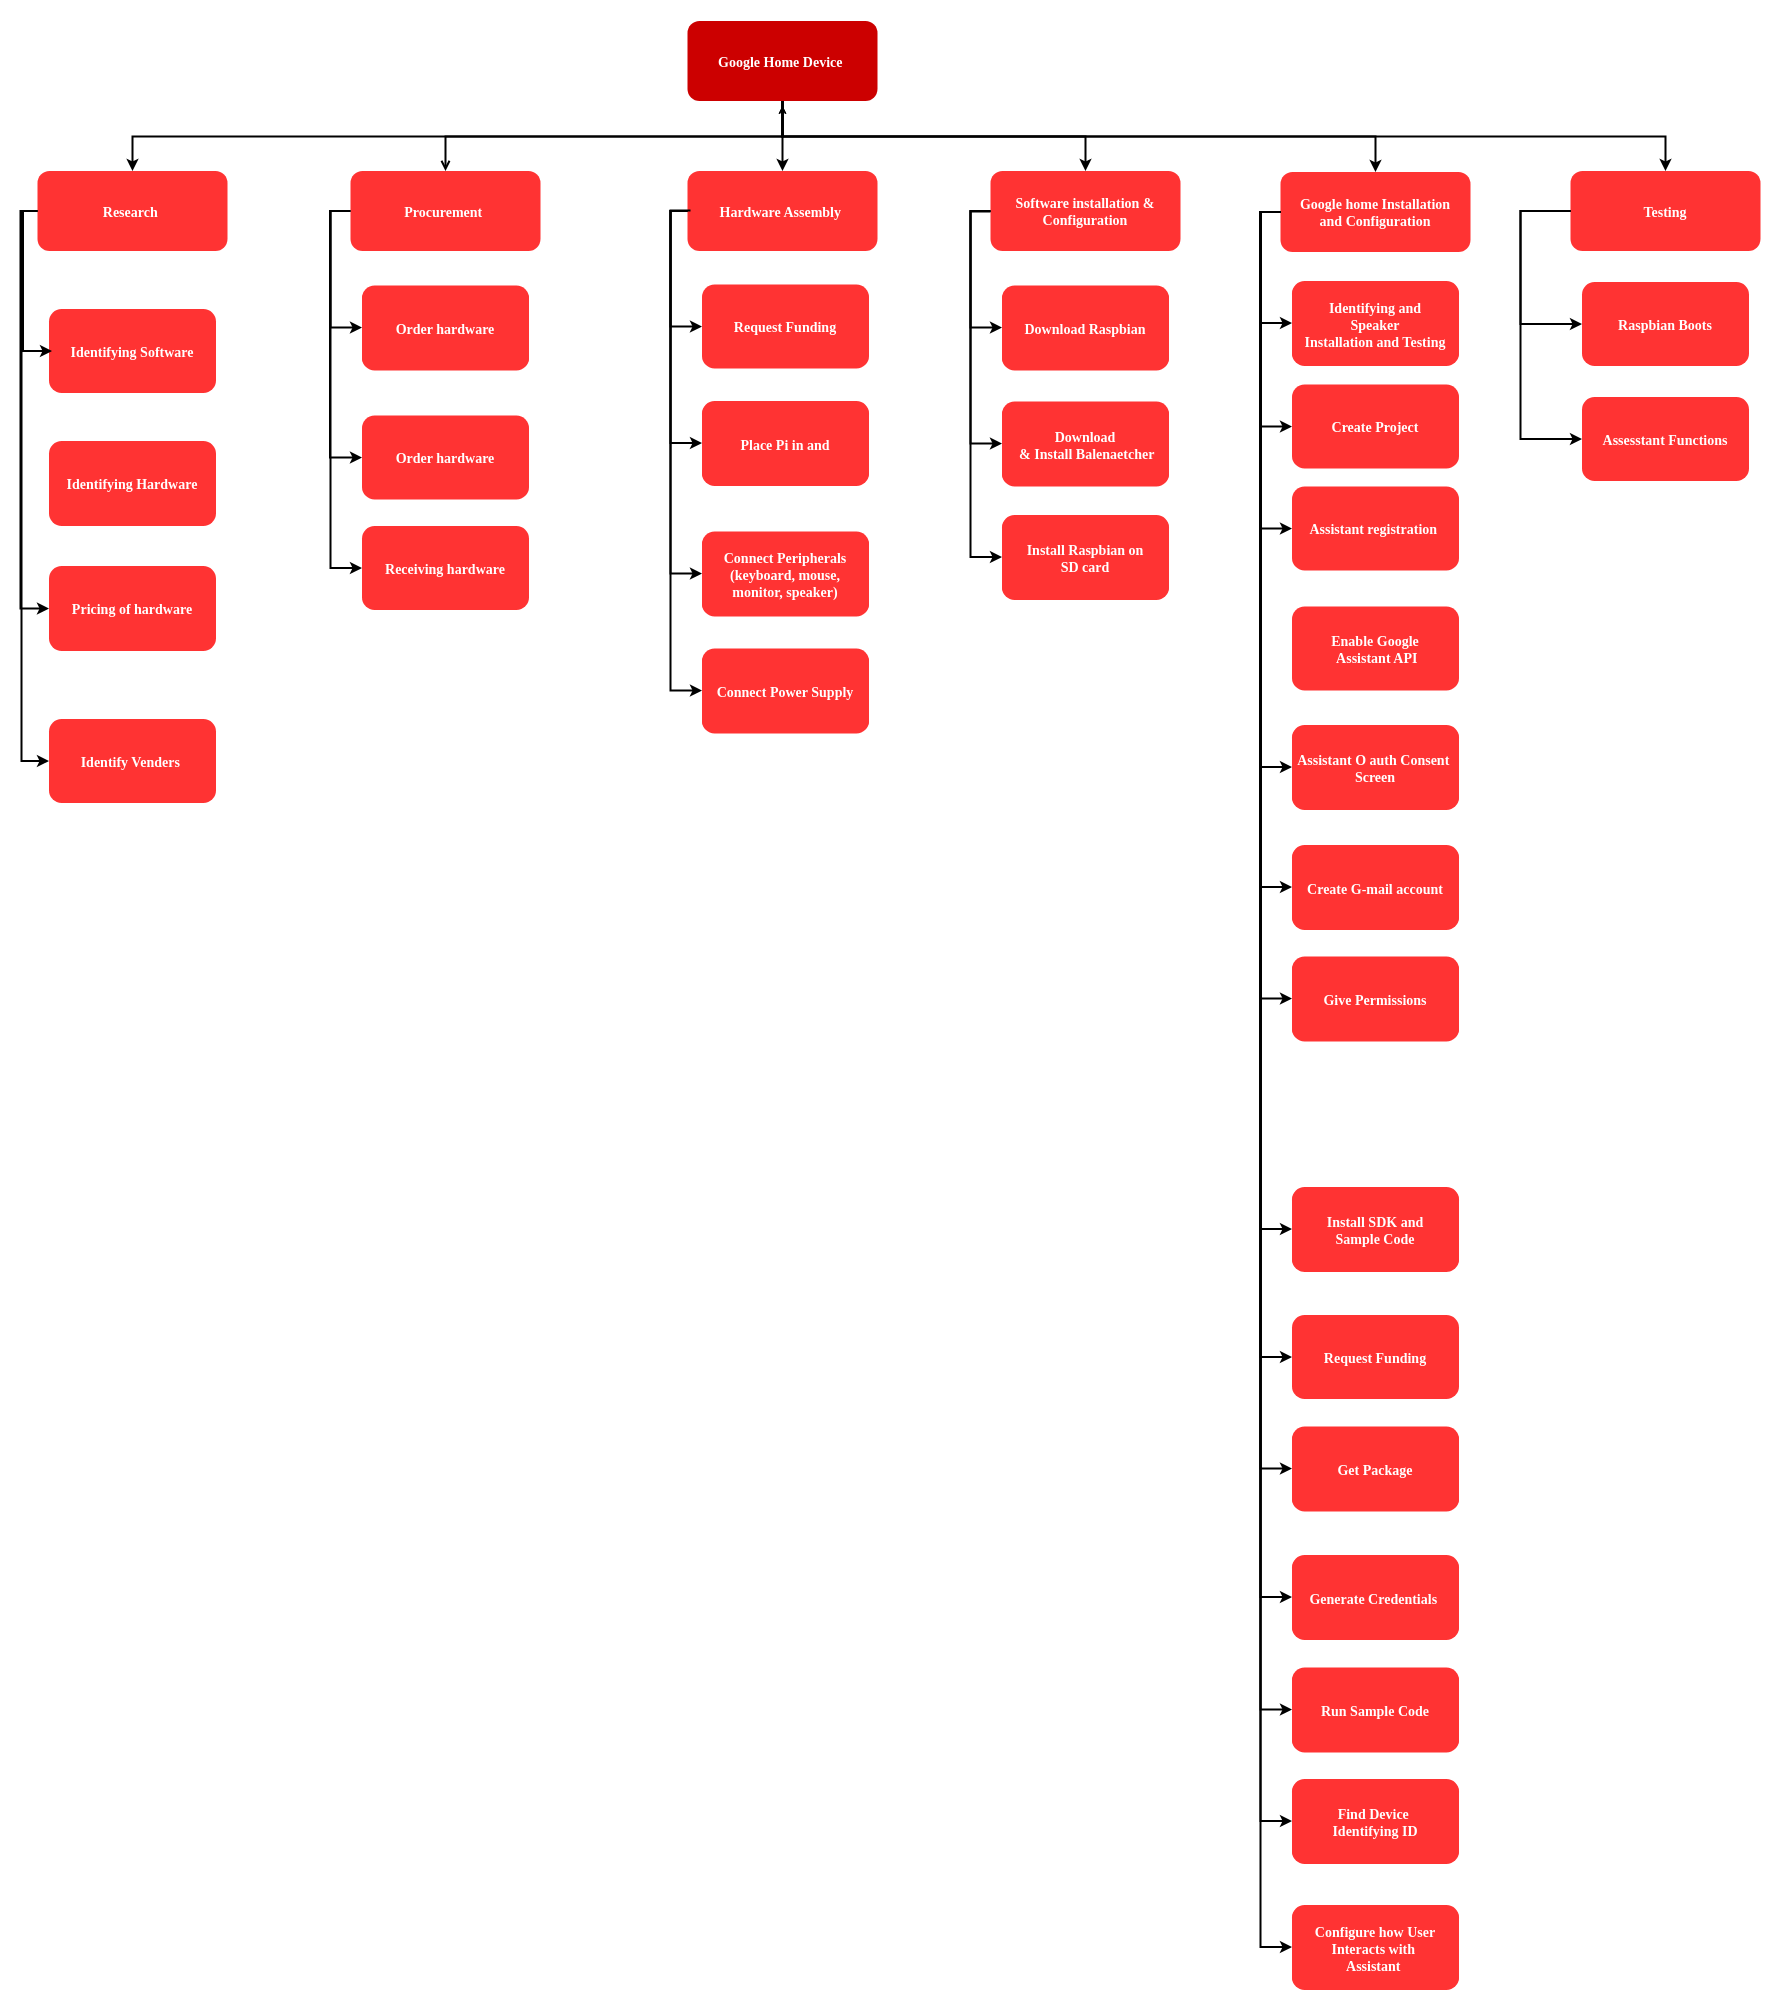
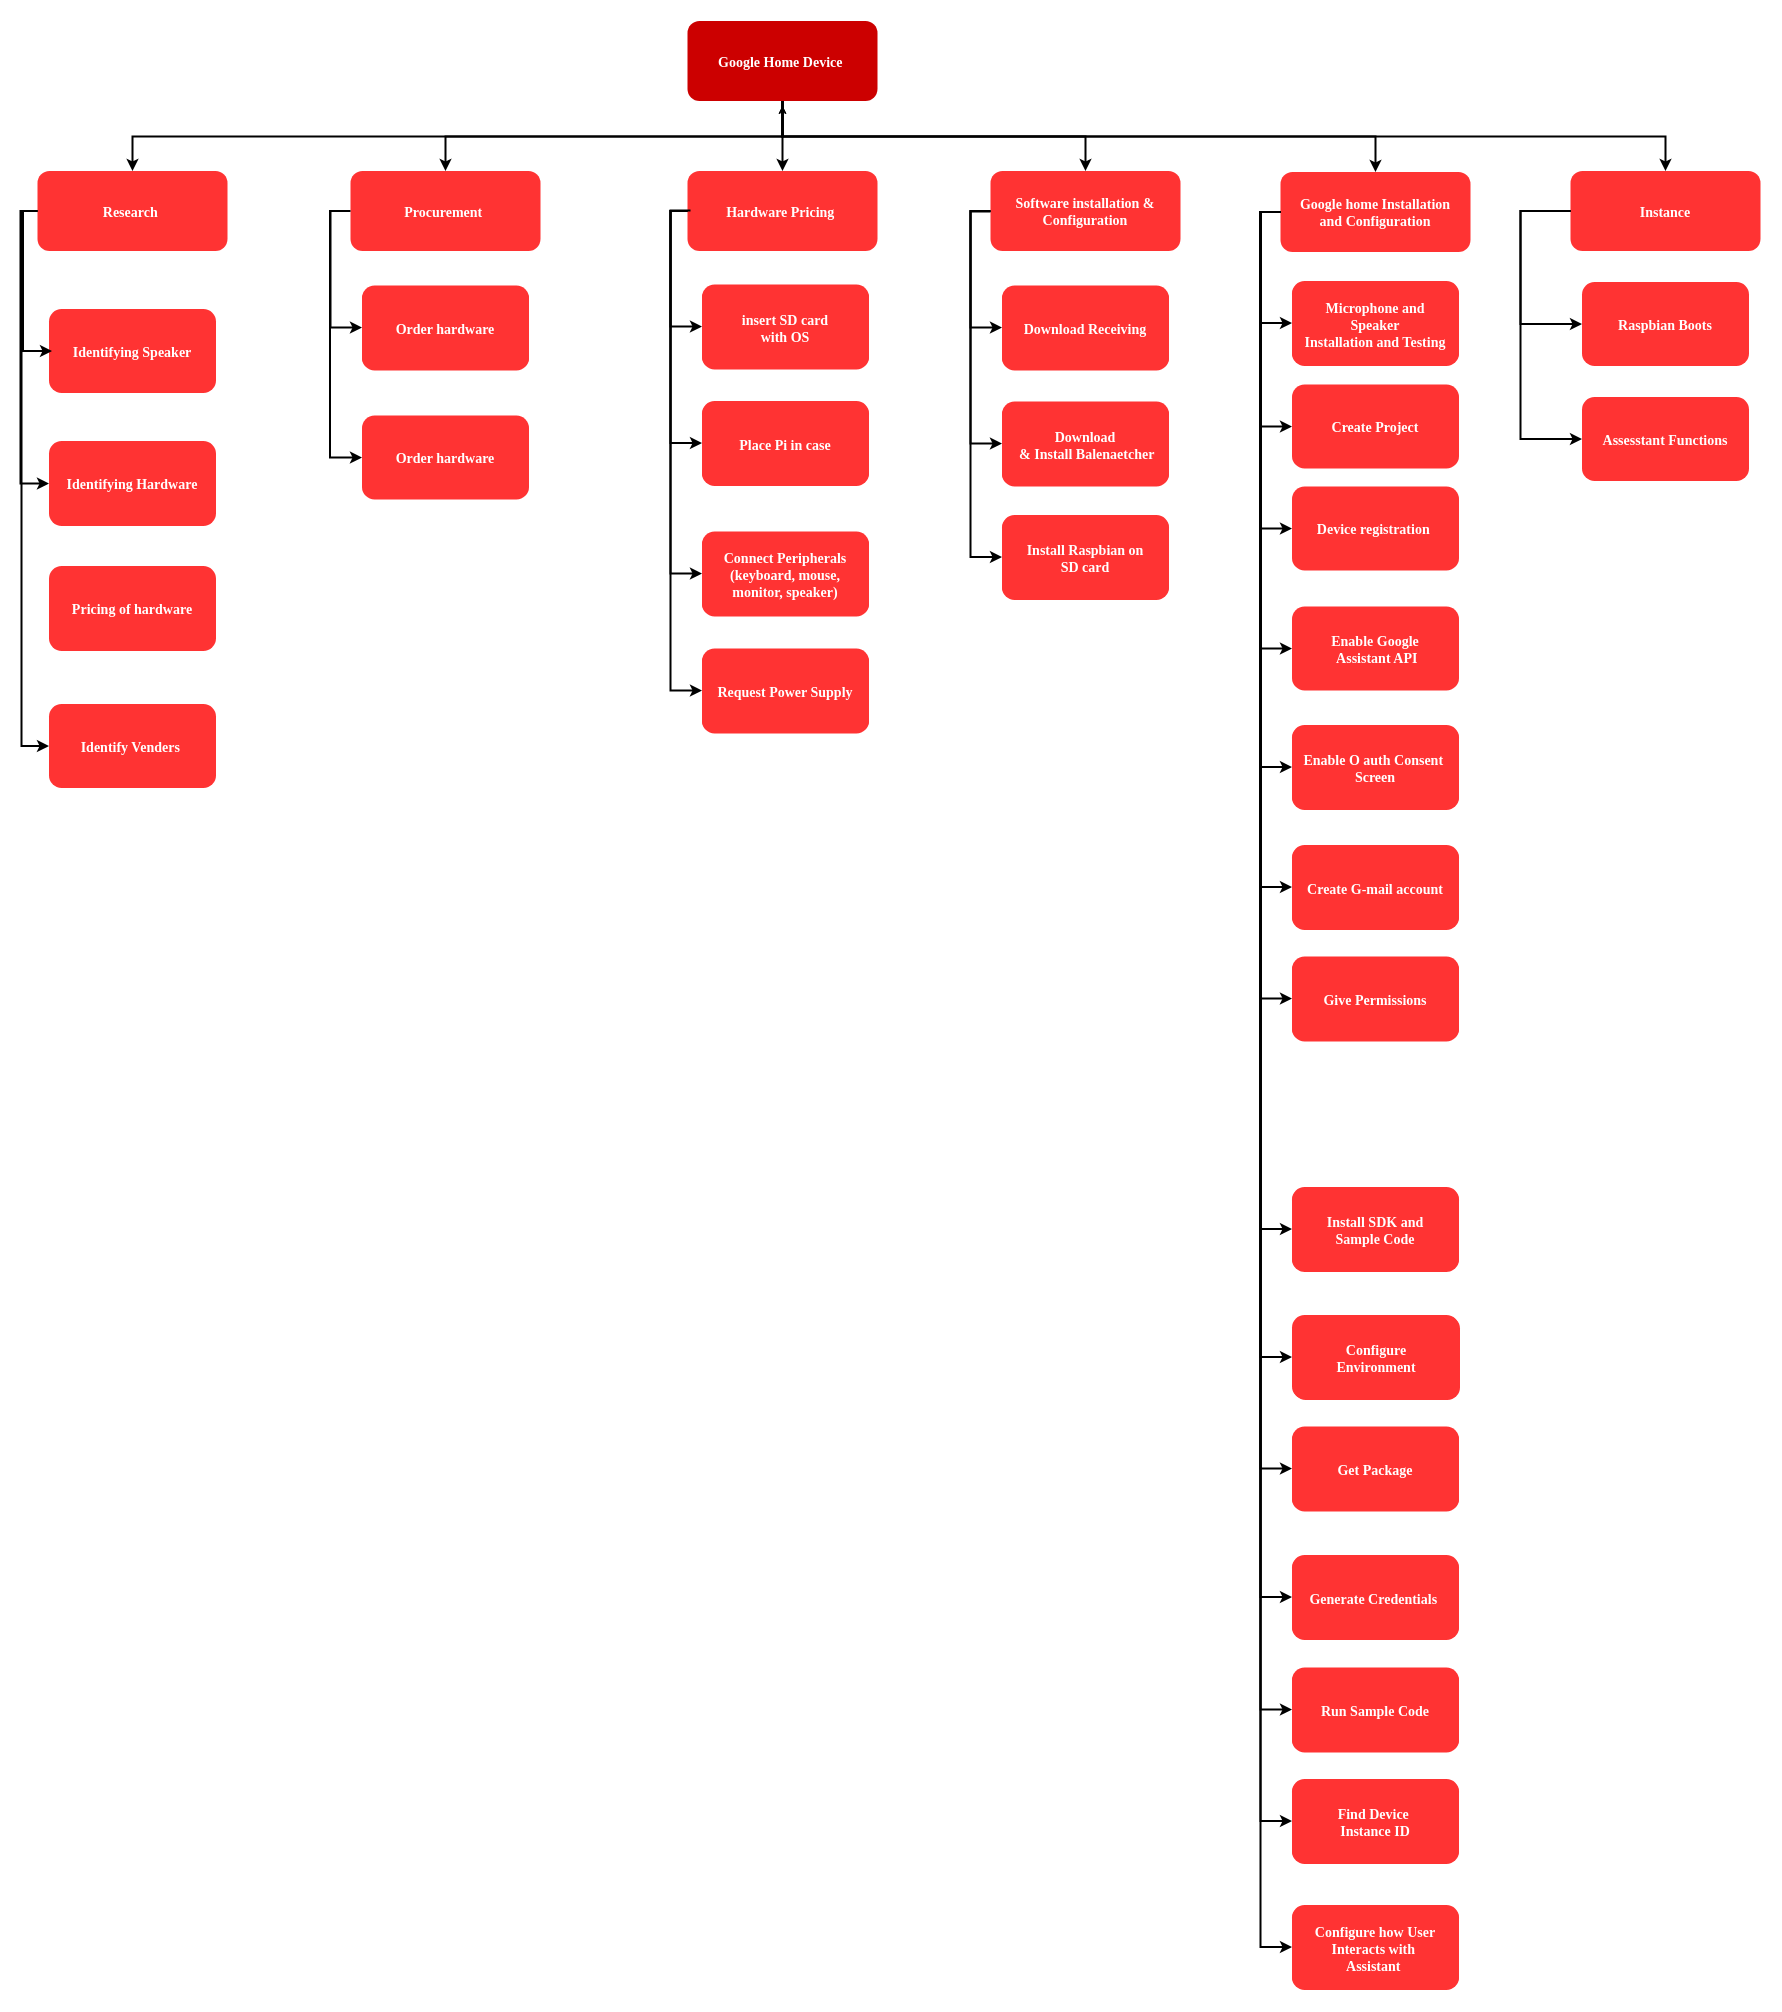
(446, 161) -> (446, 160)
(782, 212) -> (782, 212)
(1665, 212) -> (1665, 212)
(1375, 308) -> (1375, 308)
none -> (786, 328)
(1085, 329) -> (1085, 329)
(132, 352) -> (132, 352)
(785, 445) -> (785, 445)
none -> (32, 484)
(331, 525) -> none
(1375, 529) -> (1375, 529)
(446, 568) -> none
(32, 609) -> none
none -> (1273, 649)
(785, 692) -> (785, 692)
(1375, 760) -> (1375, 760)
(133, 761) -> (133, 746)
none -> (1377, 1358)
(1375, 1814) -> (1375, 1814)
